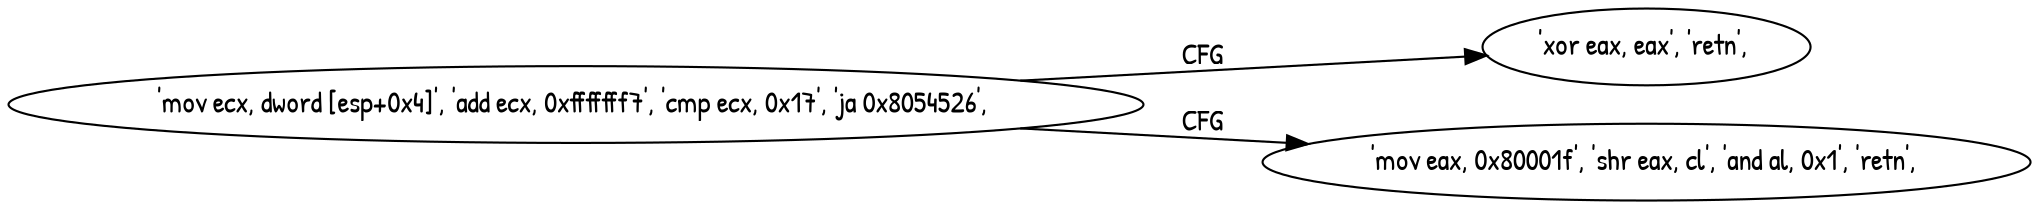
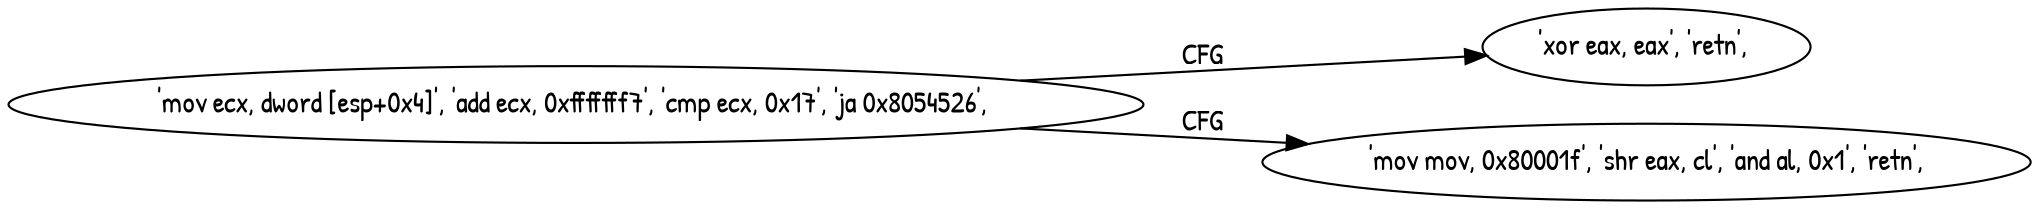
(1647, 162) -> (1647, 162)
